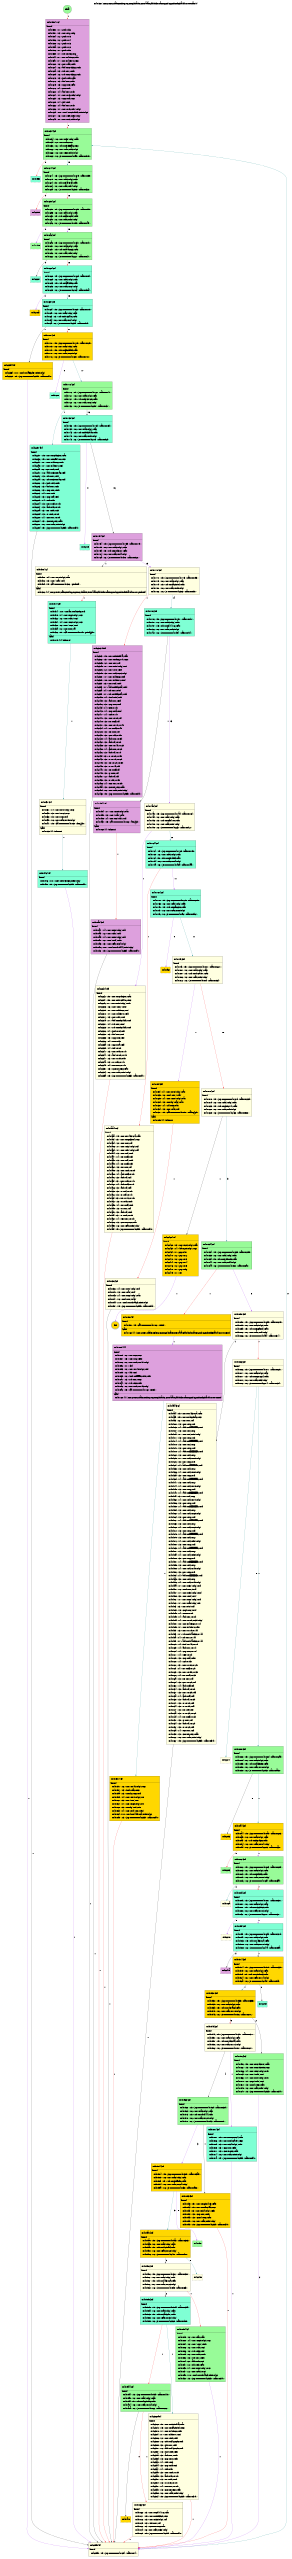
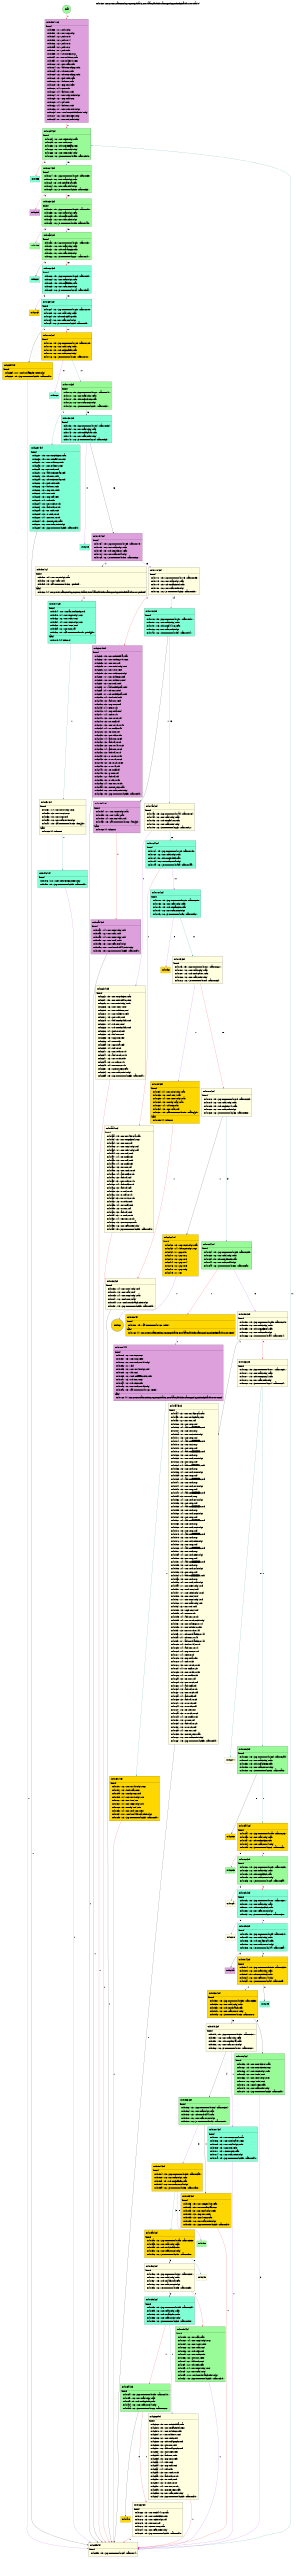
(115, 1325) -> (117, 1325)
